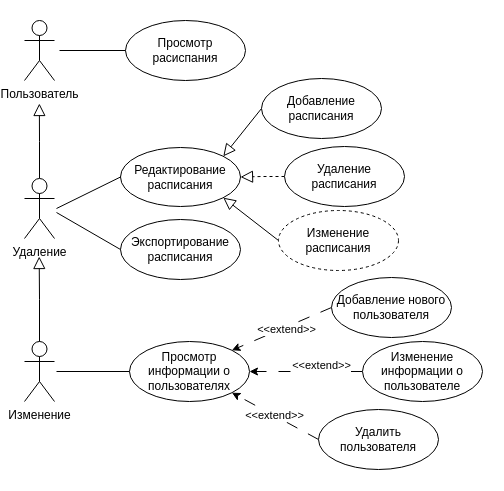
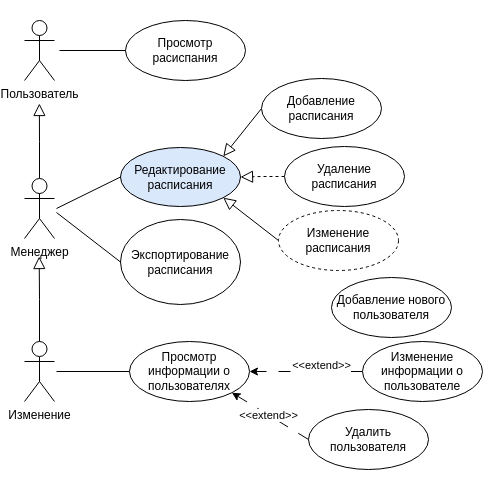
(181, 177) -> (181, 177)
(181, 250) -> (181, 262)
(40, 253) -> (40, 253)
(281, 329) -> none
(379, 440) -> (369, 440)
